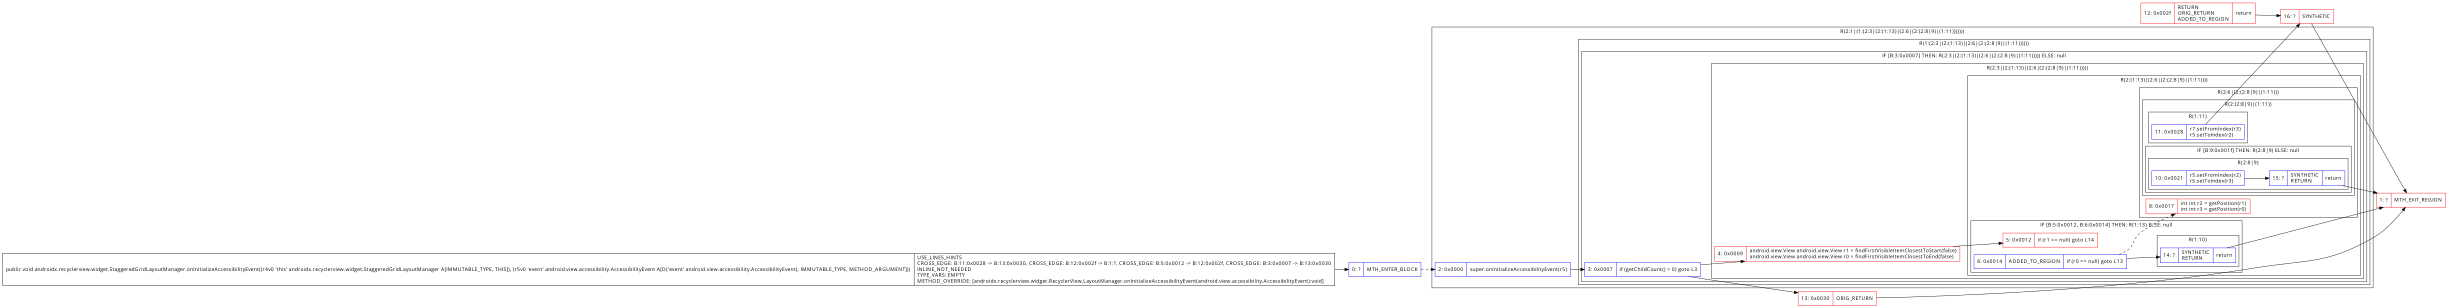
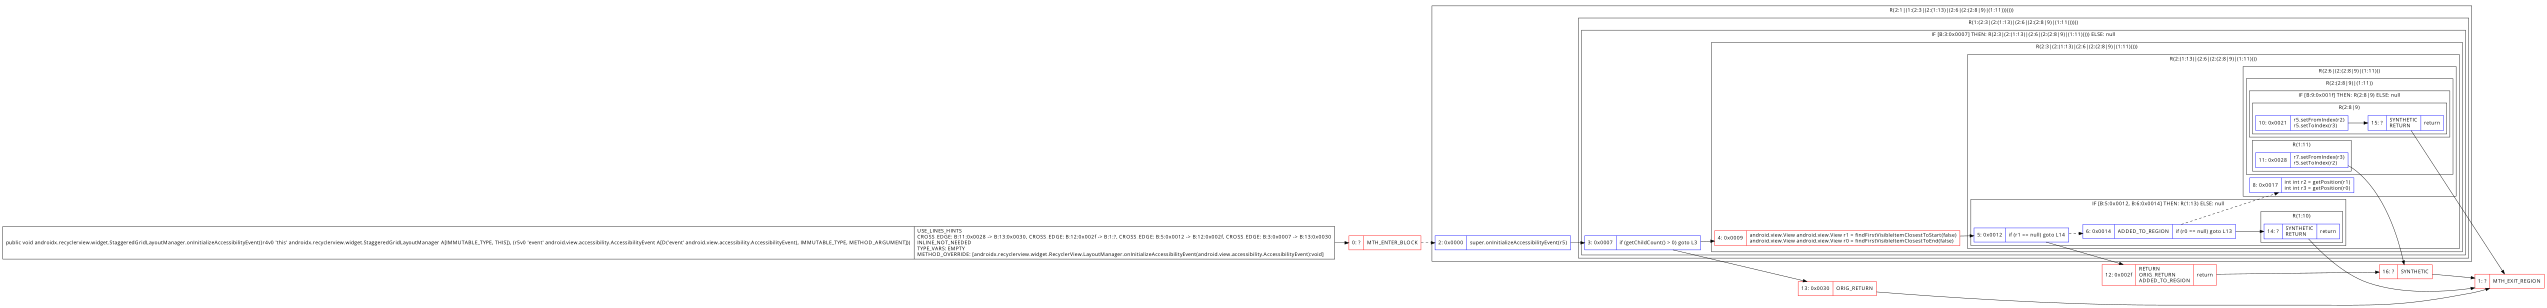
(2198, 206) -> (2302, 185)
none -> (2074, 234)
(2050, 240) -> (2021, 235)
none -> (2083, 253)
(1385, 269) -> (1385, 243)
